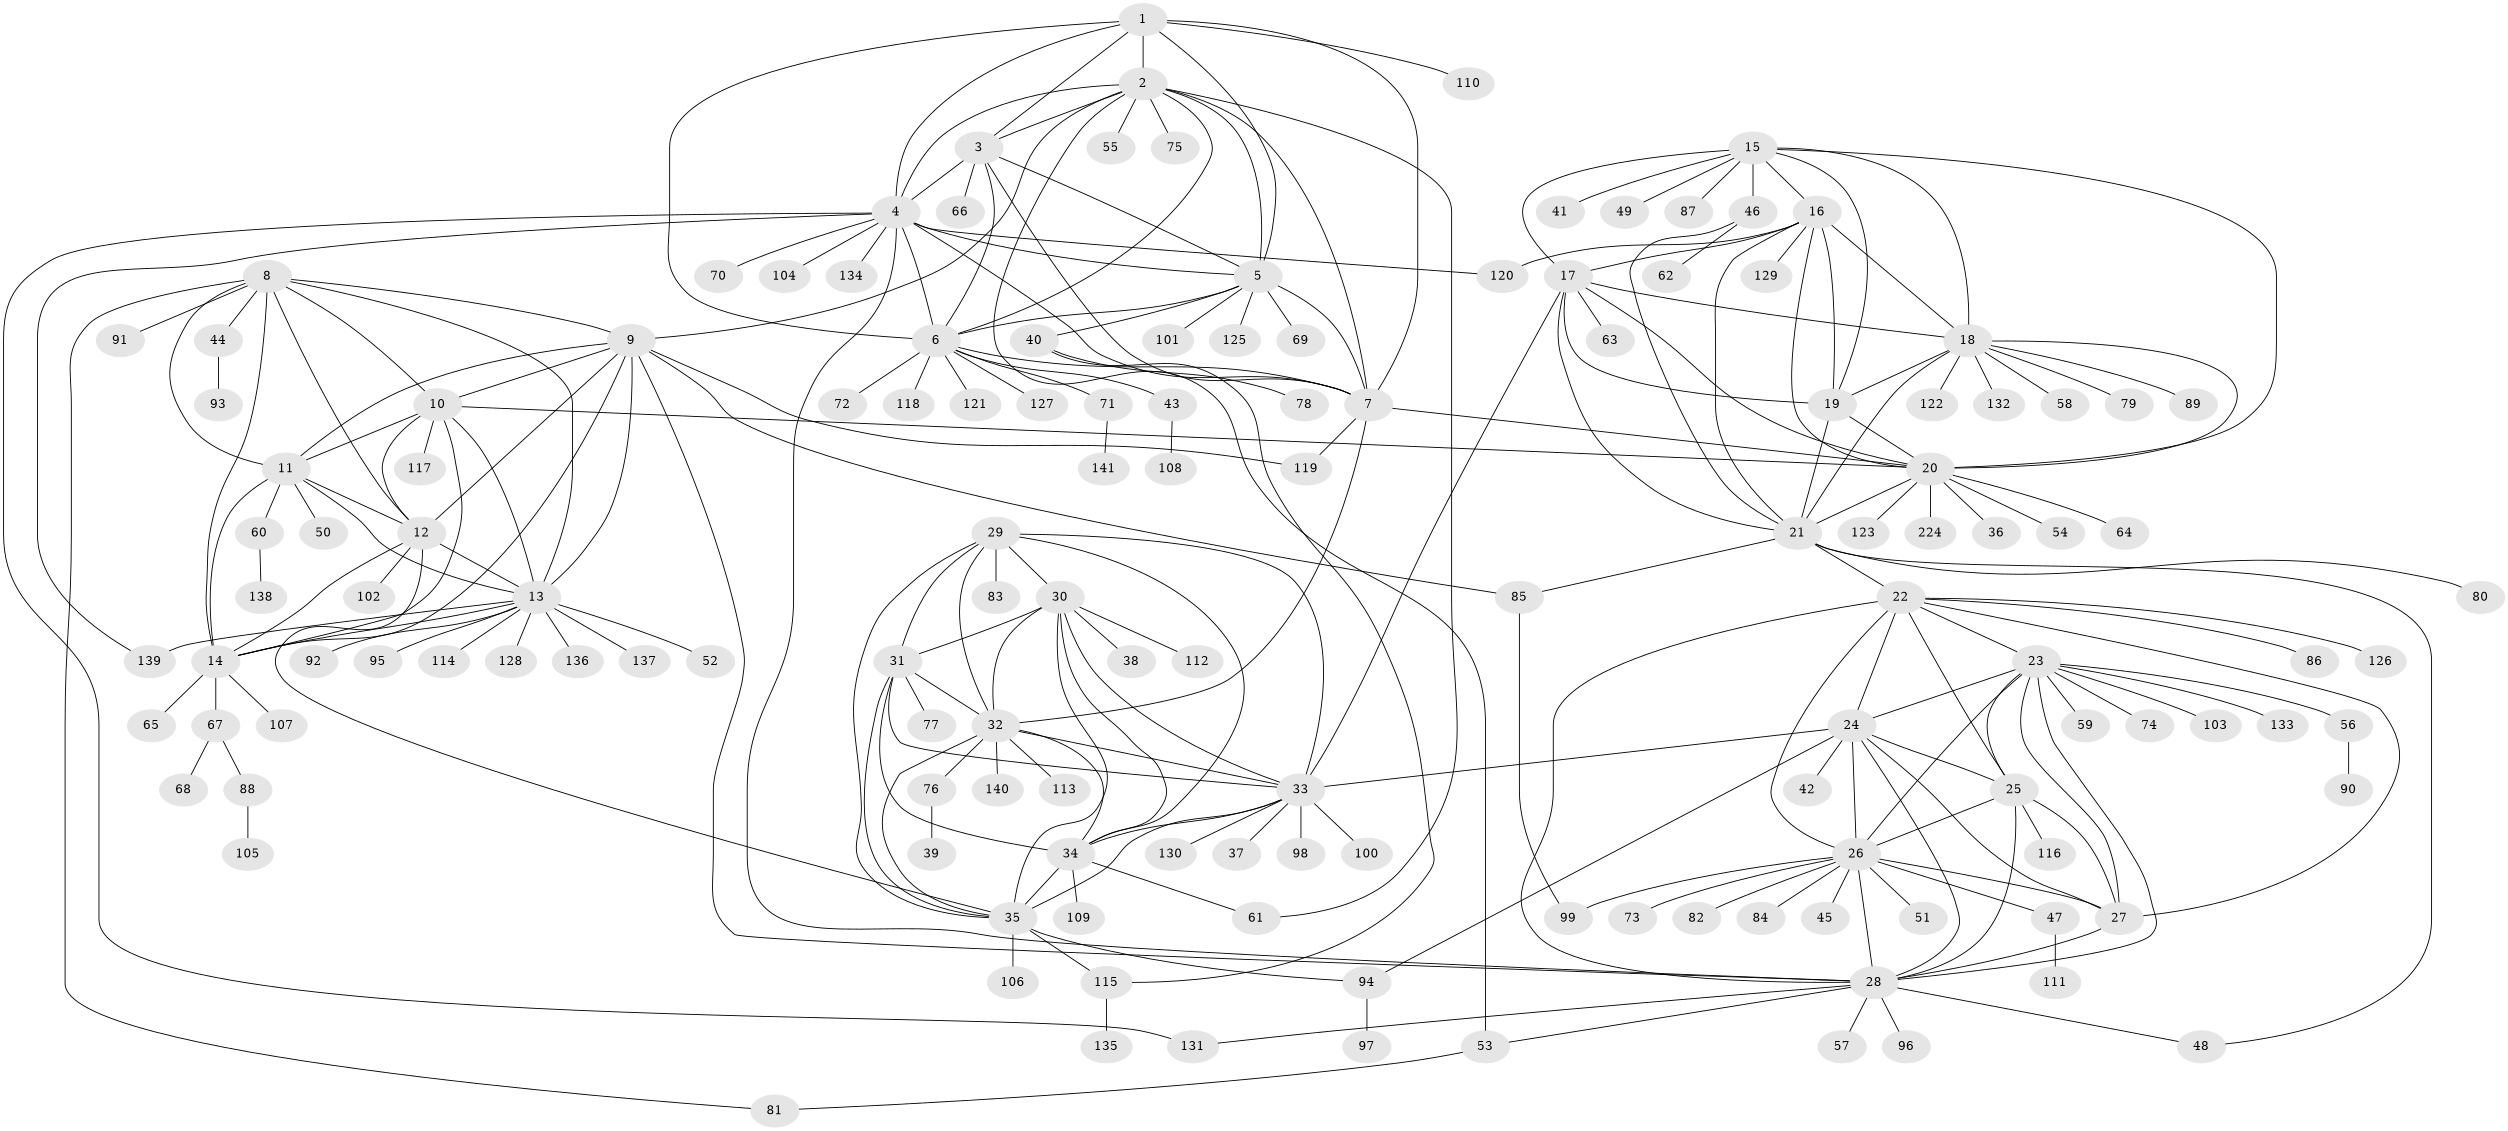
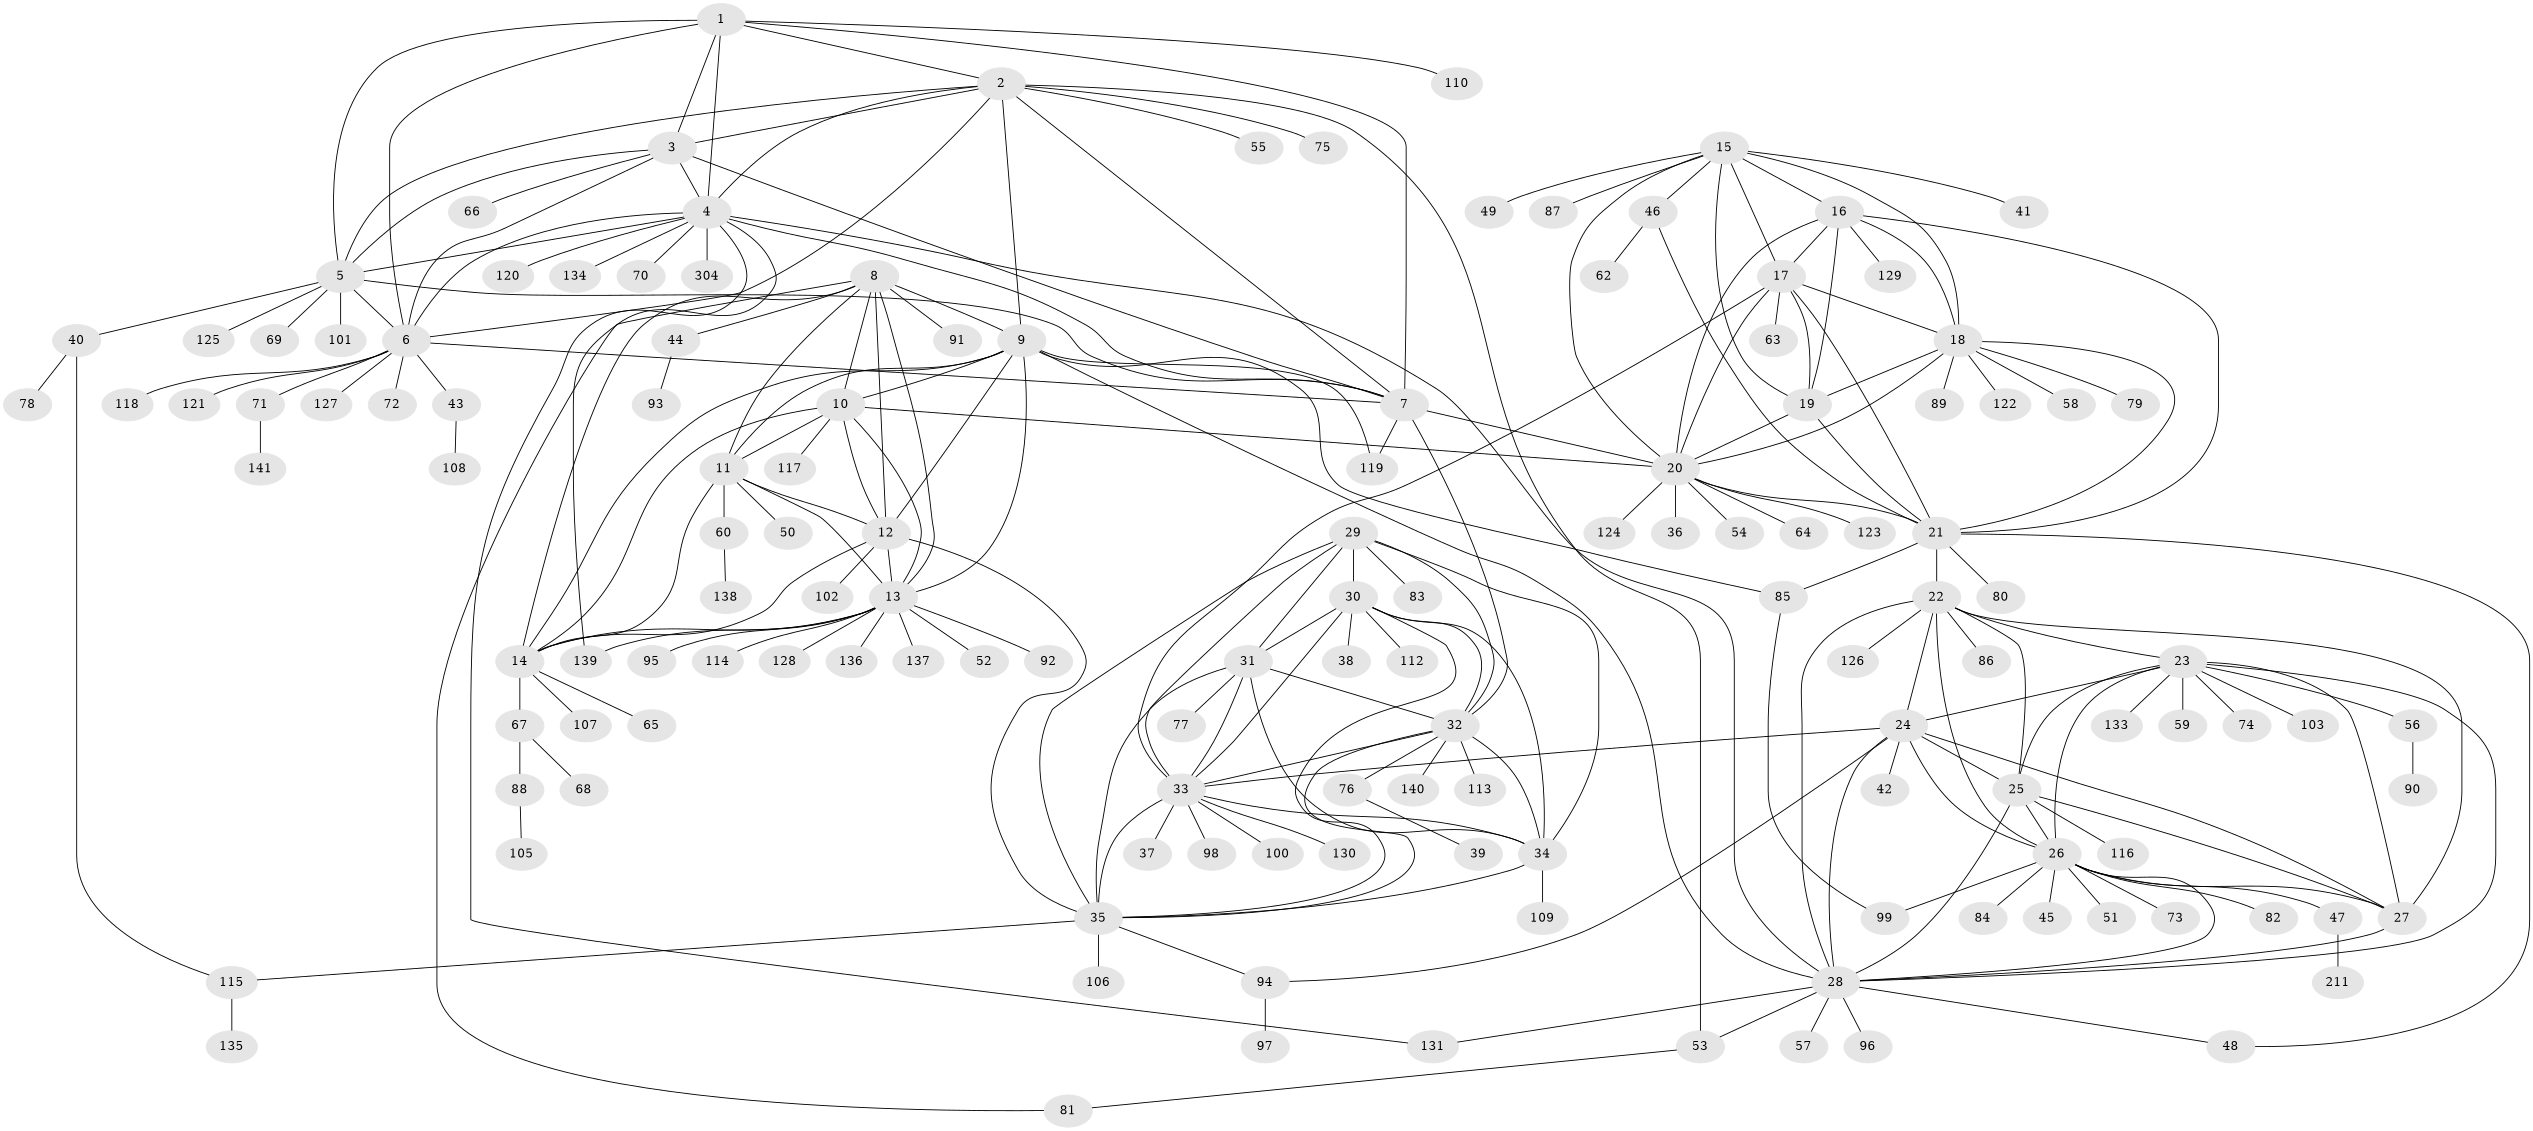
(1668, 245) -> none
(785, 276) -> (707, 276)
(1999, 405) -> none
(1930, 533) -> (1609, 533)
(1256, 918) -> none
(2055, 983) -> (2338, 983)
